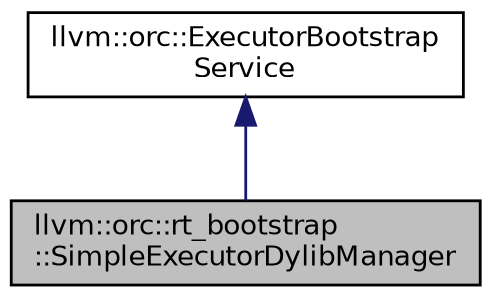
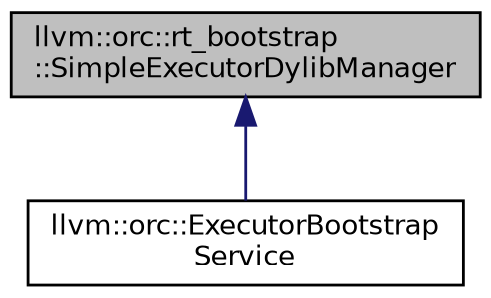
(246, 163) -> (246, 163)
